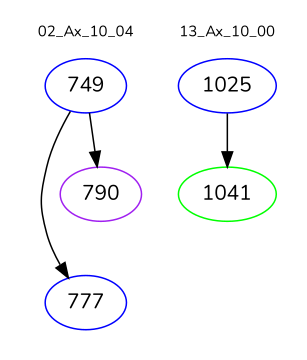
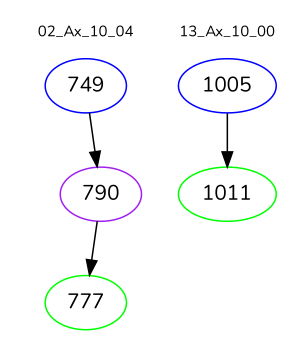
(227, 86) -> (227, 86)
(43, 187) -> (94, 241)
(227, 194) -> (227, 194)
(86, 303) -> (86, 303)
